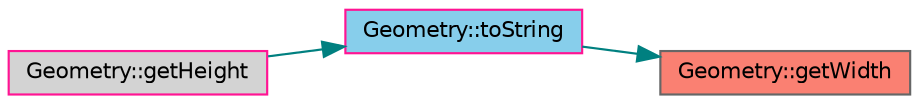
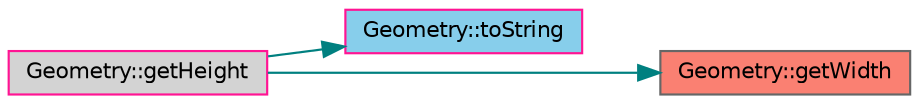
(610, 50) -> (453, 73)
